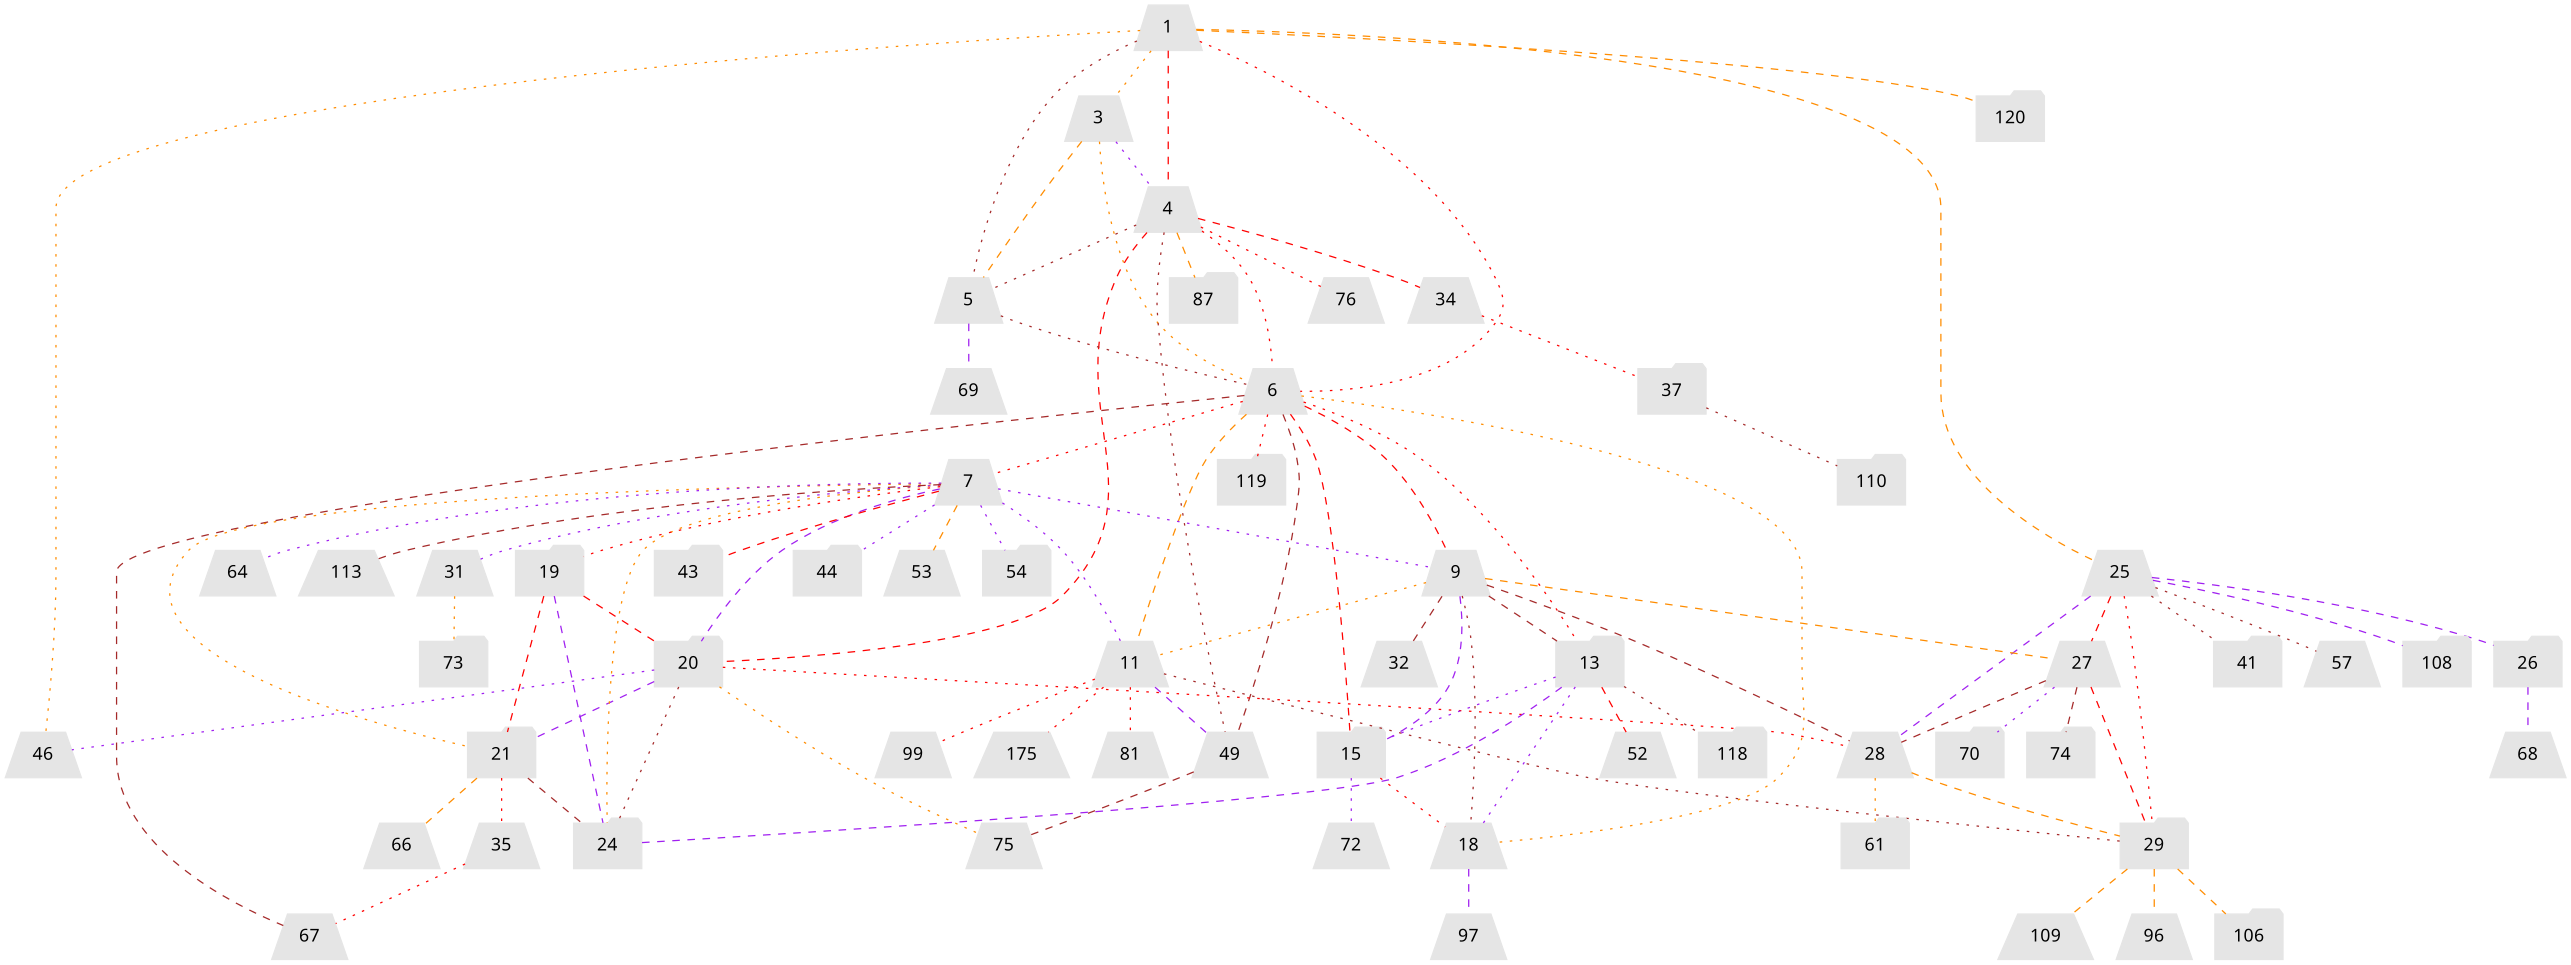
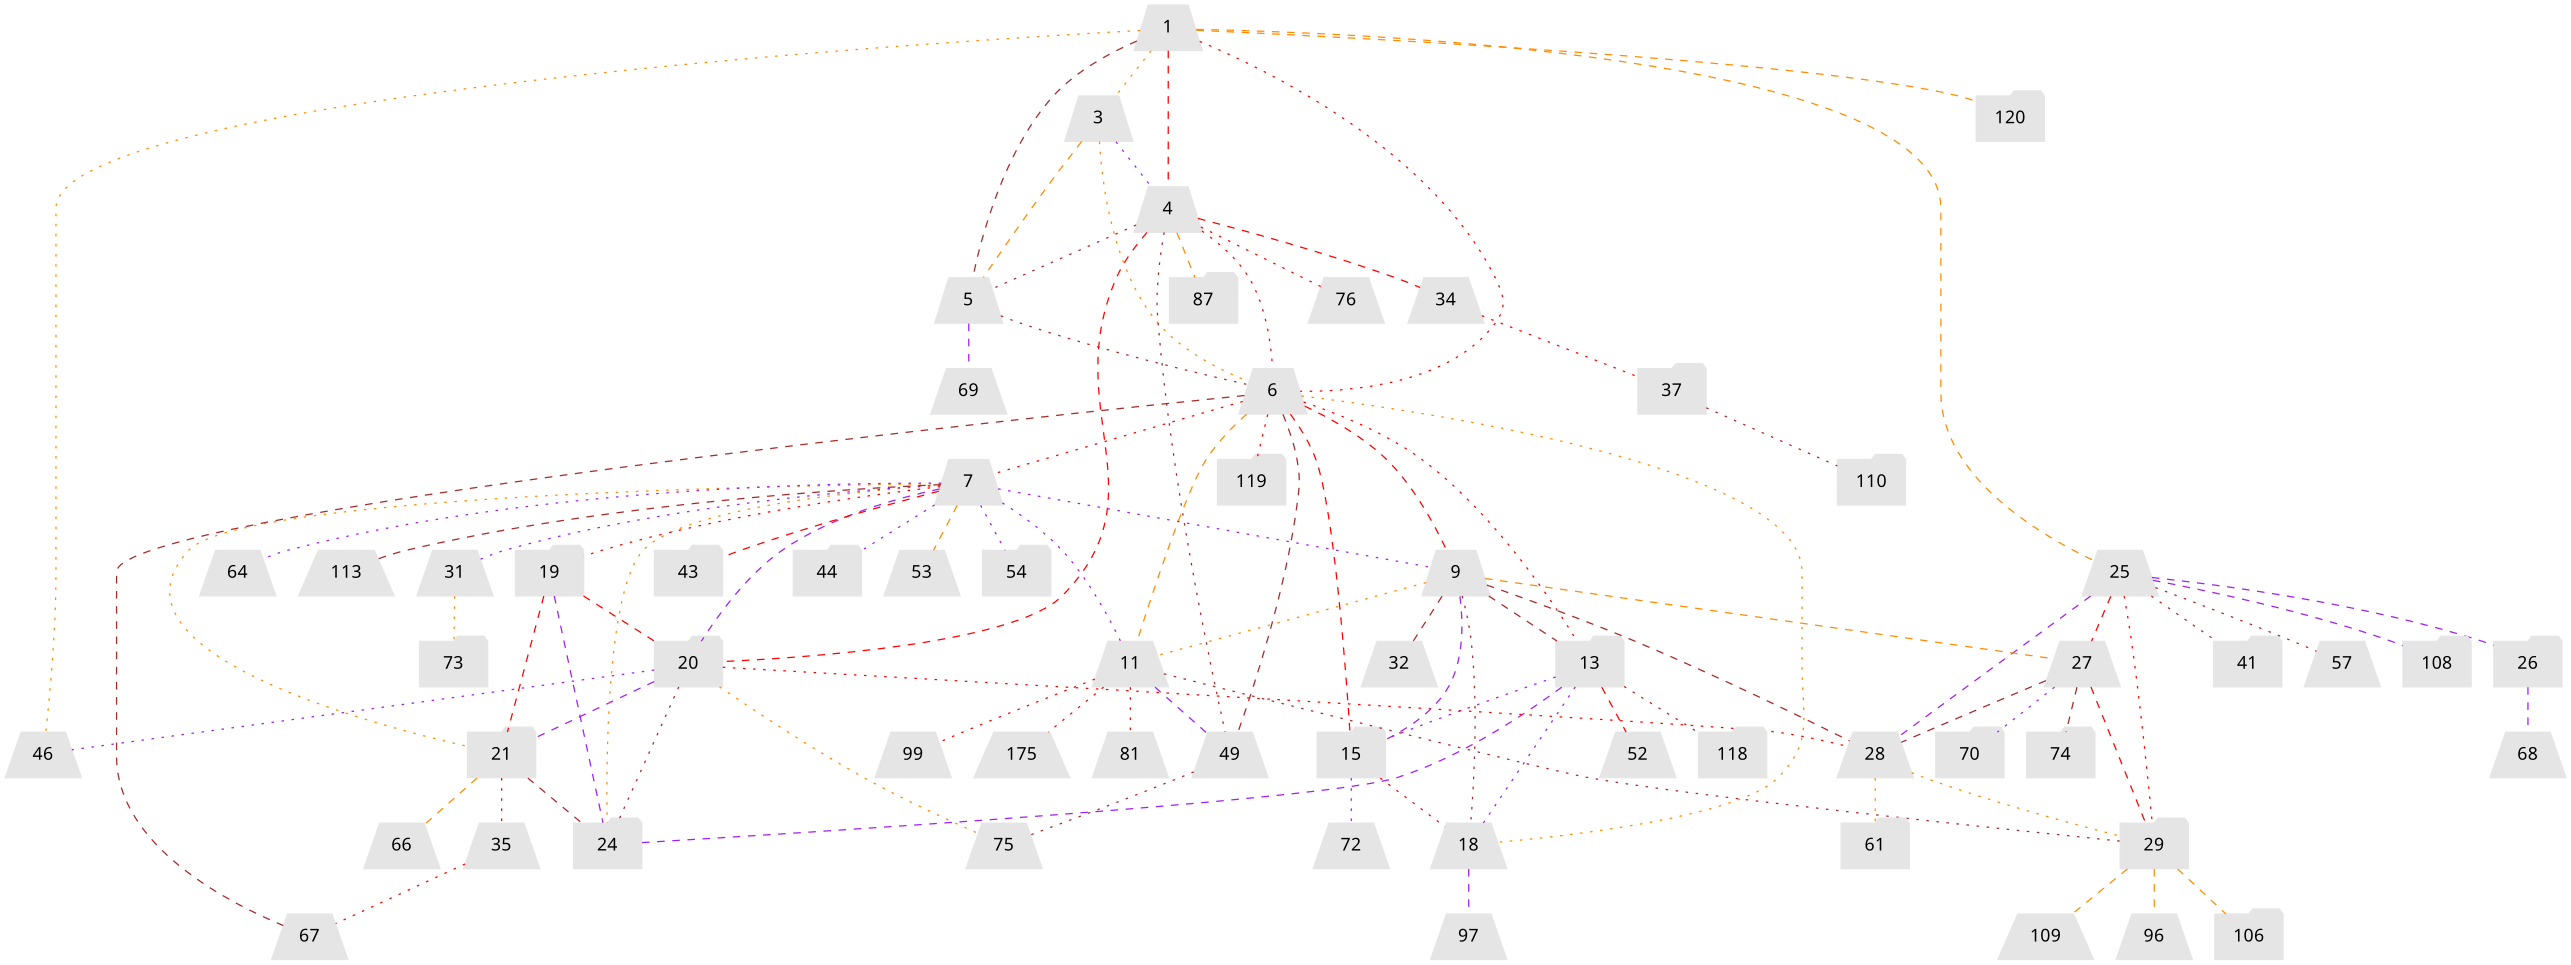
(1024, 137) -> (1024, 137)
(1121, 801) -> (1121, 801)
(2015, 807) -> (2015, 807)
